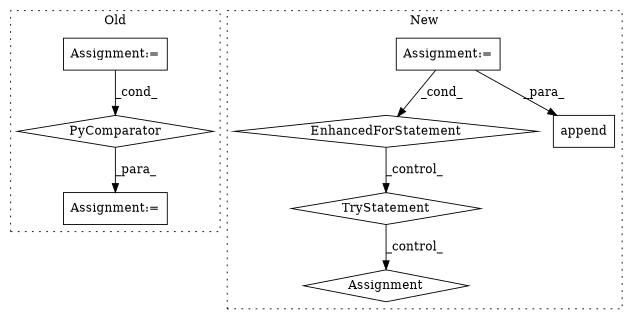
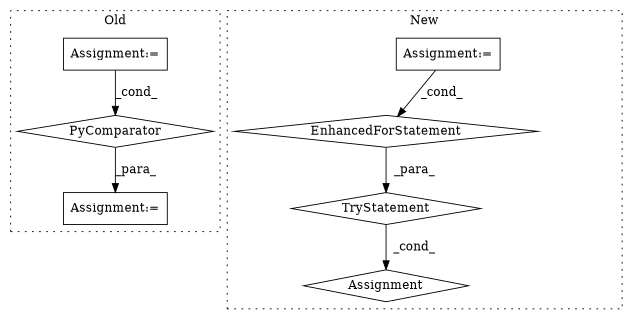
(584, 131) -> none
(414, 170) -> (414, 170)
(414, 247) -> (414, 247)
